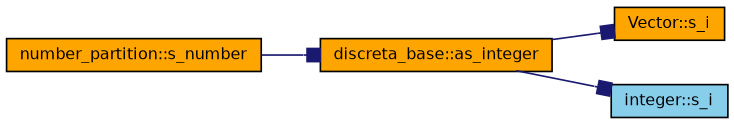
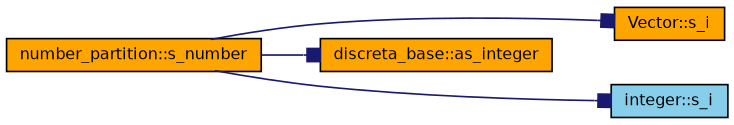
(575, 36) -> (404, 19)
(555, 79) -> (404, 93)
